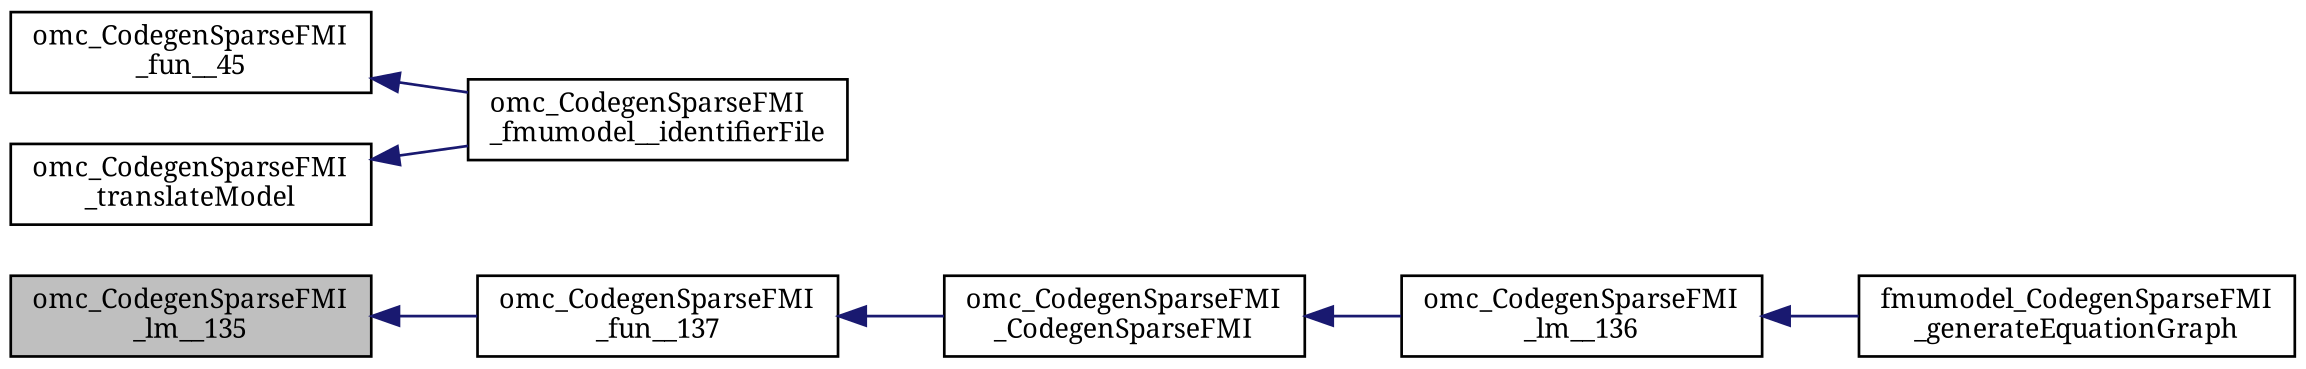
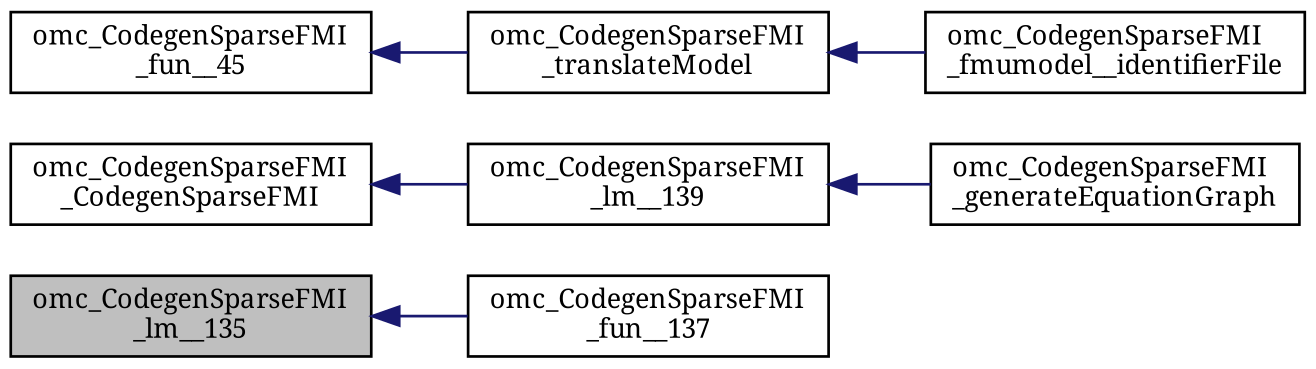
(433, 87) -> (434, 52)
(905, 316) -> none
(1582, 316) -> (648, 184)
(2077, 316) -> (1115, 184)
